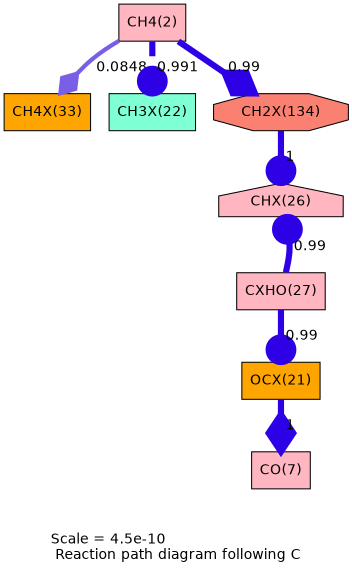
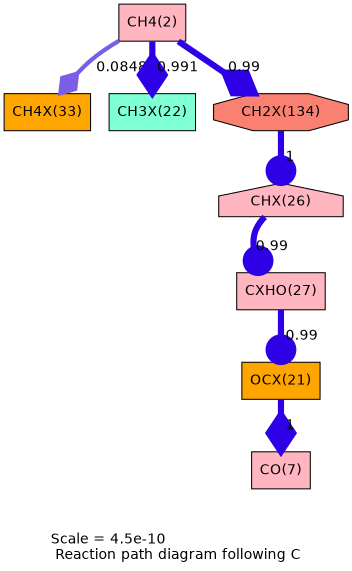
(152, 49) -> (152, 49)
(289, 257) -> (255, 232)
